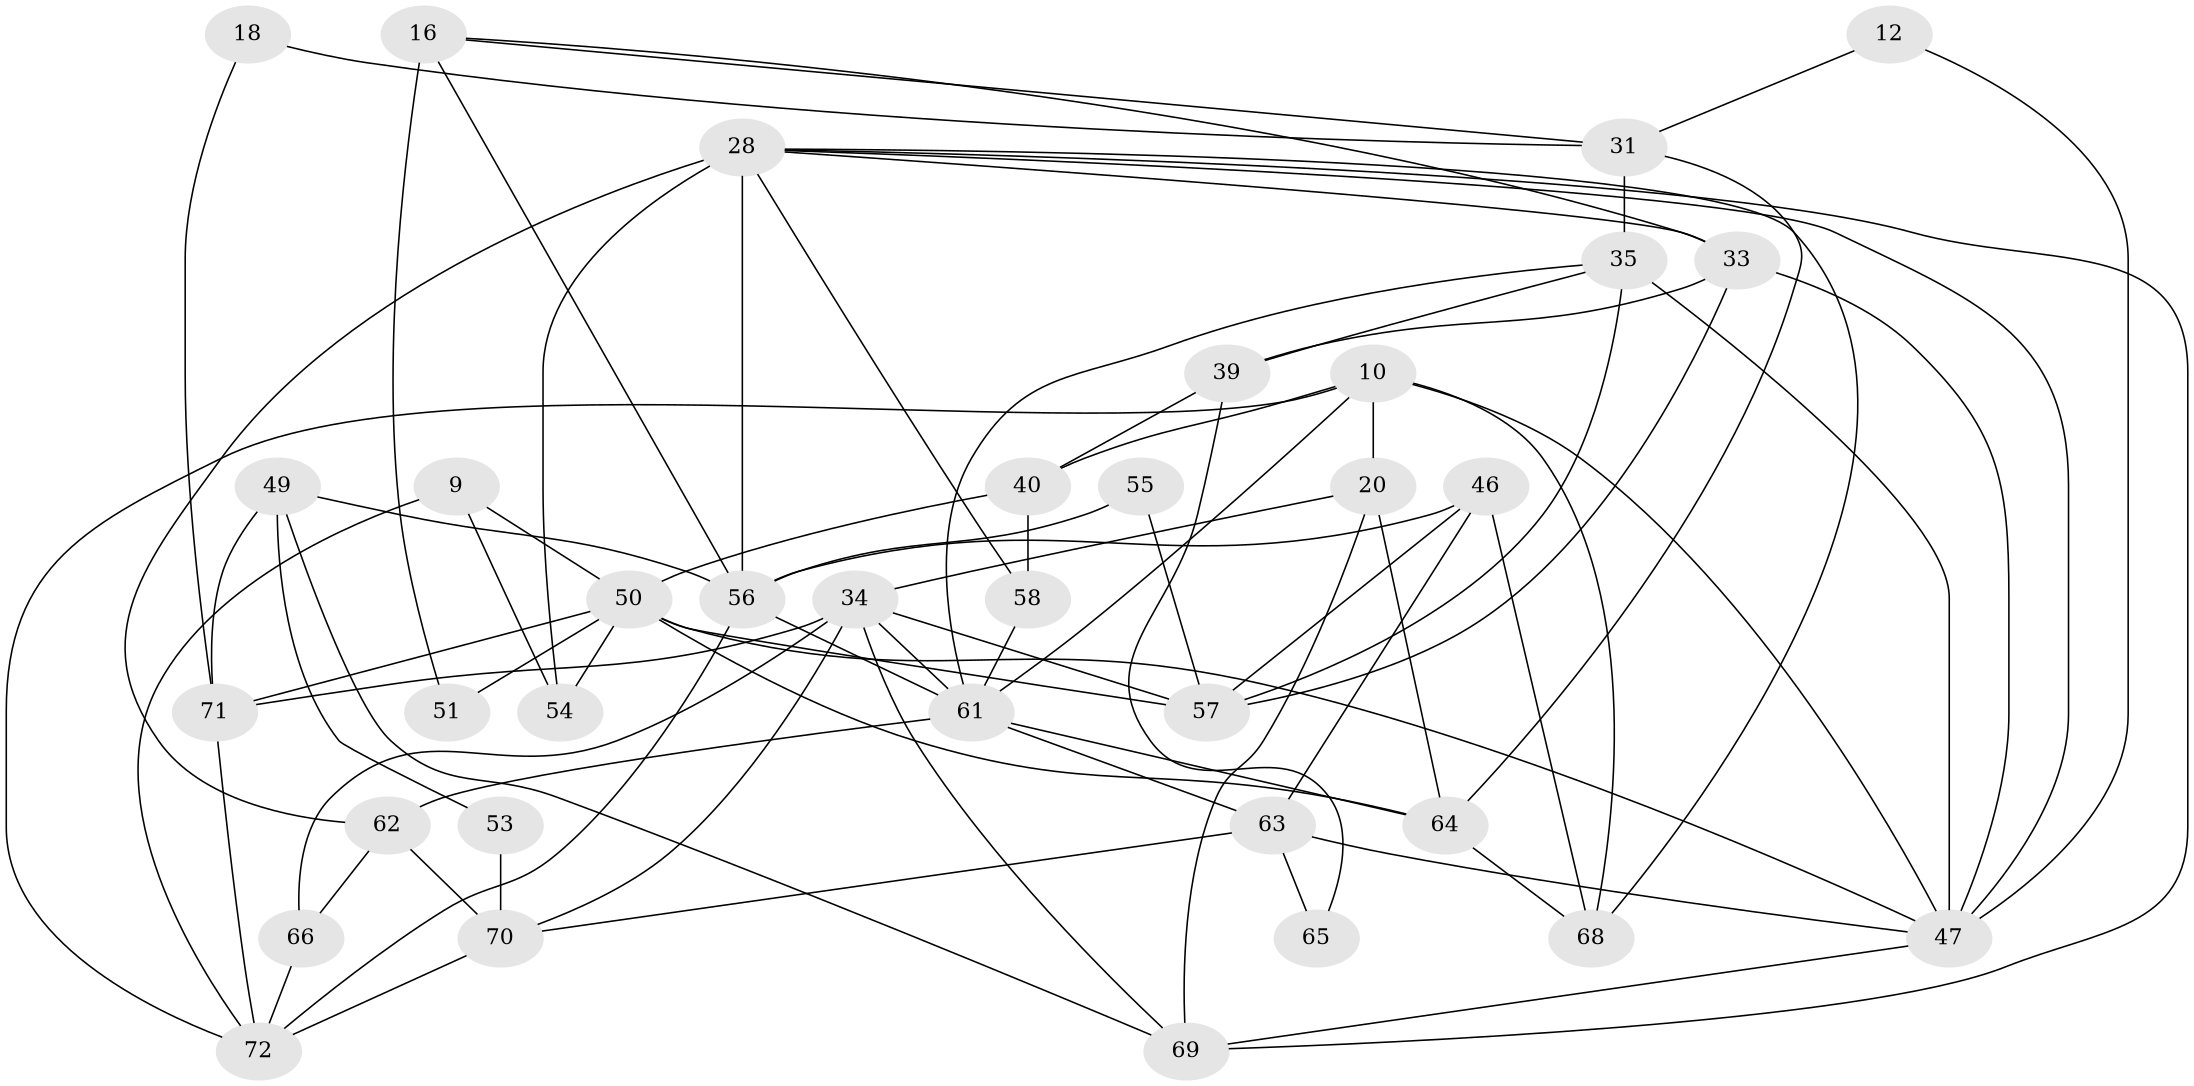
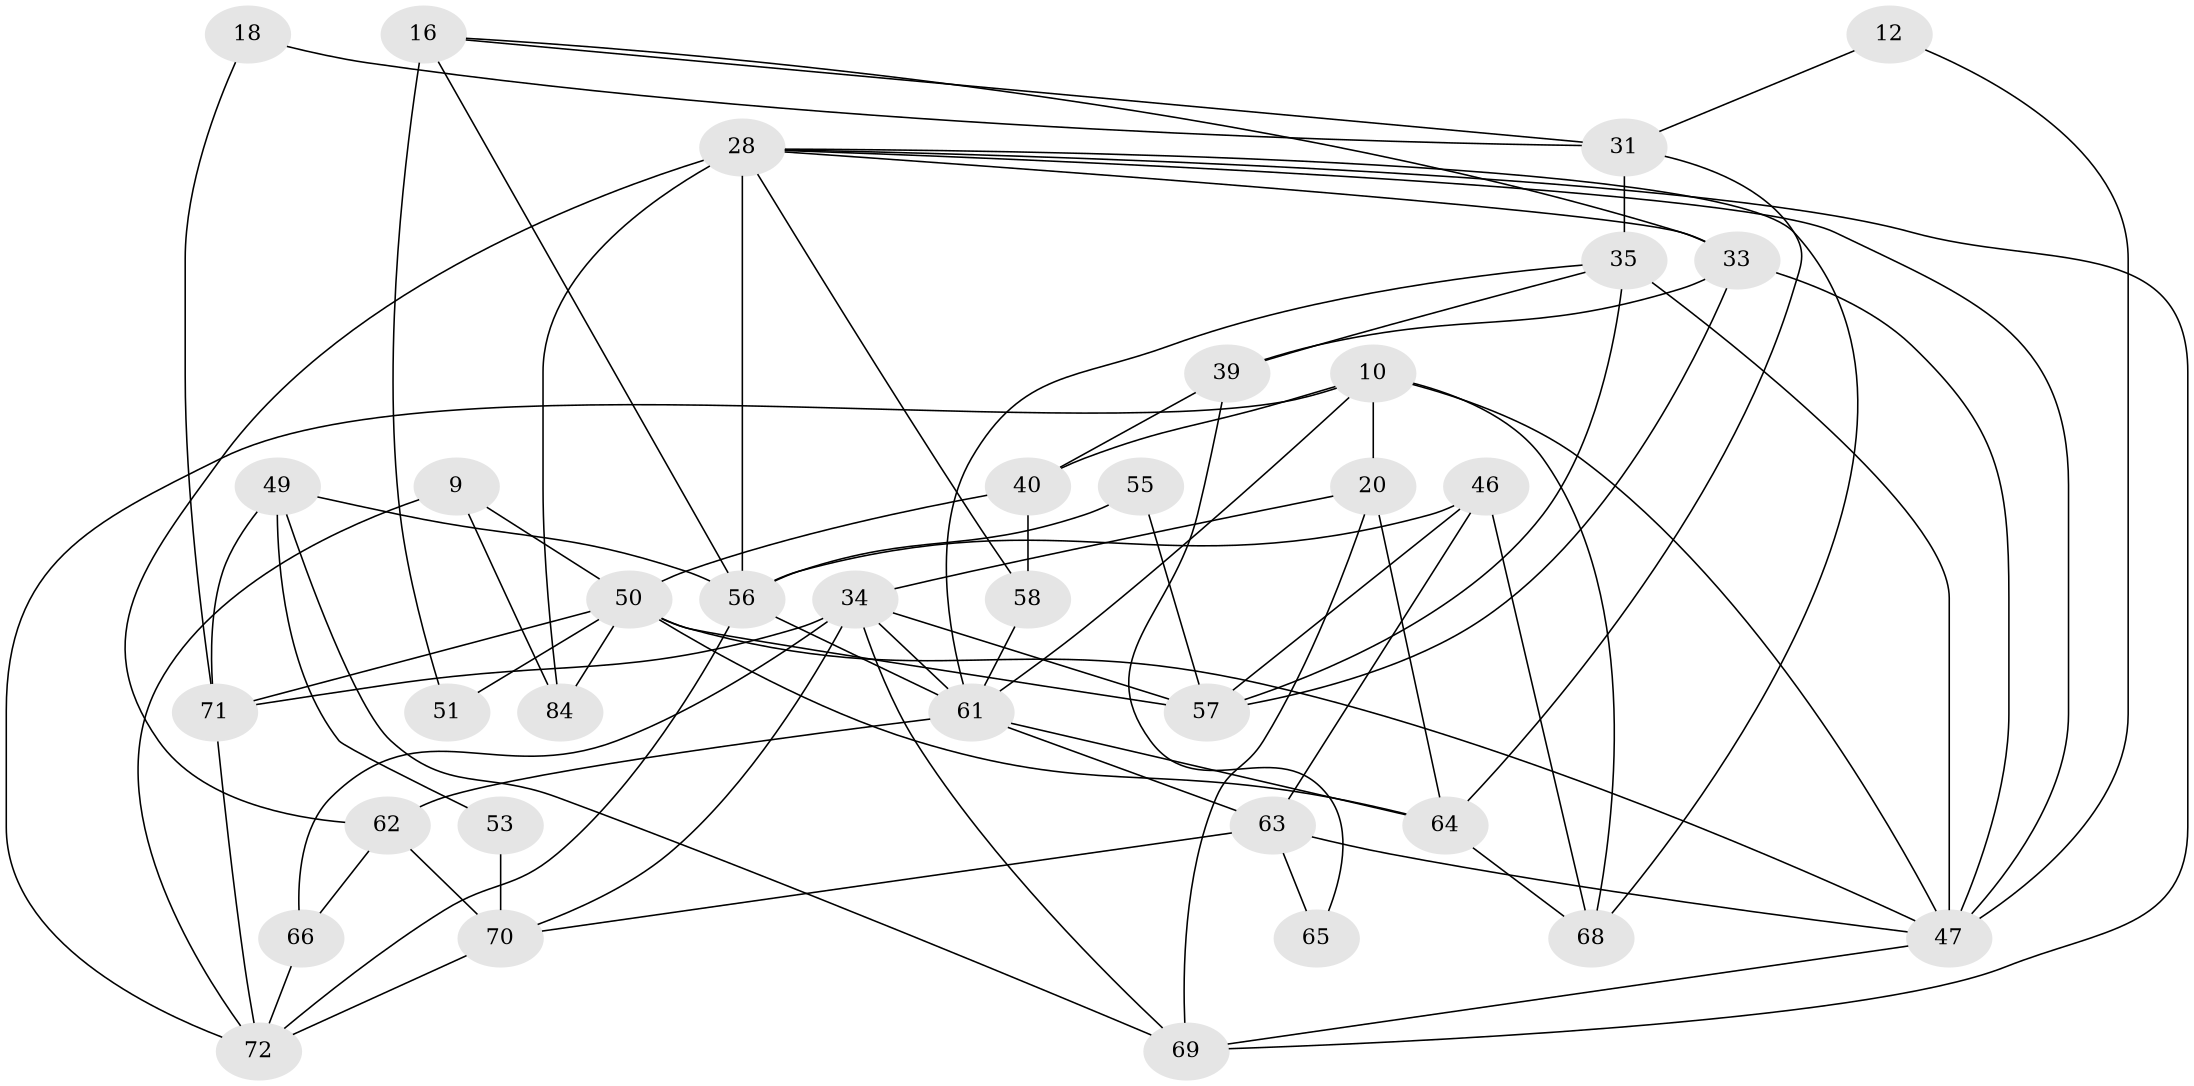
(560, 713) -> (560, 713)
